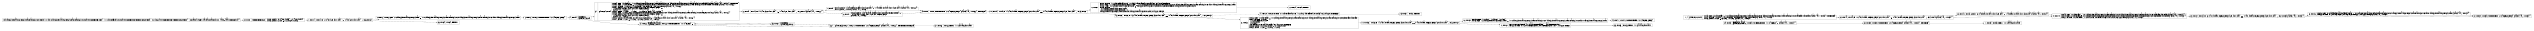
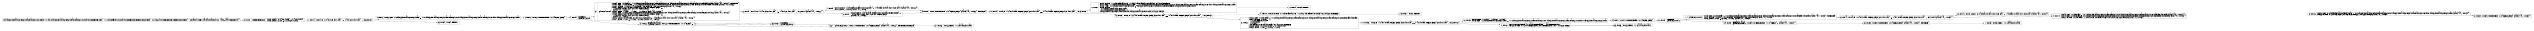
(2247, 16) -> none
none -> (1669, 20)
